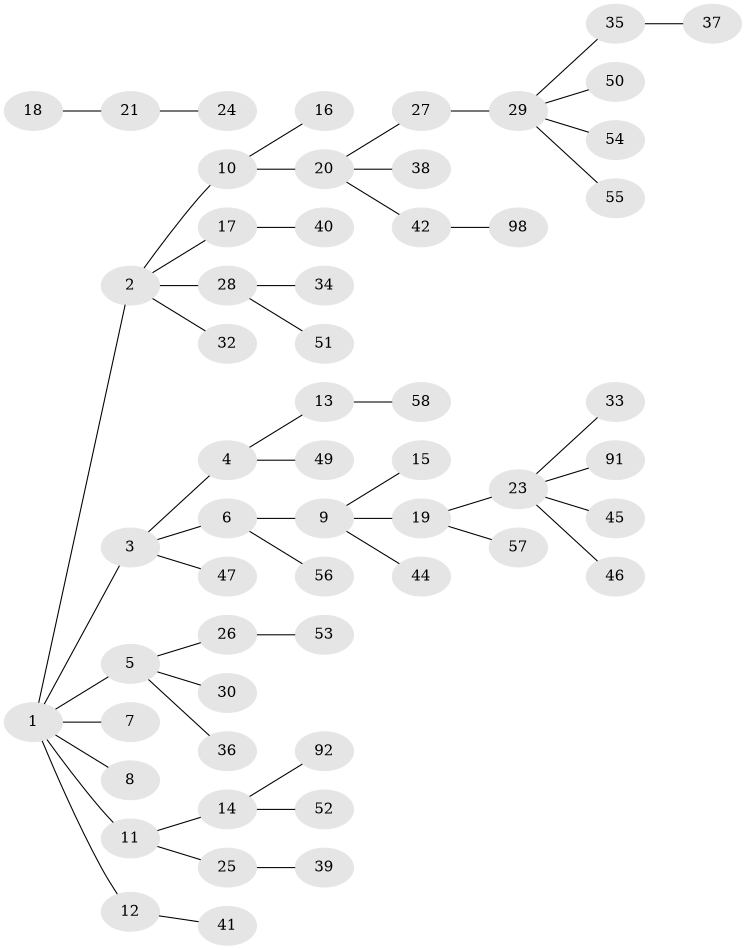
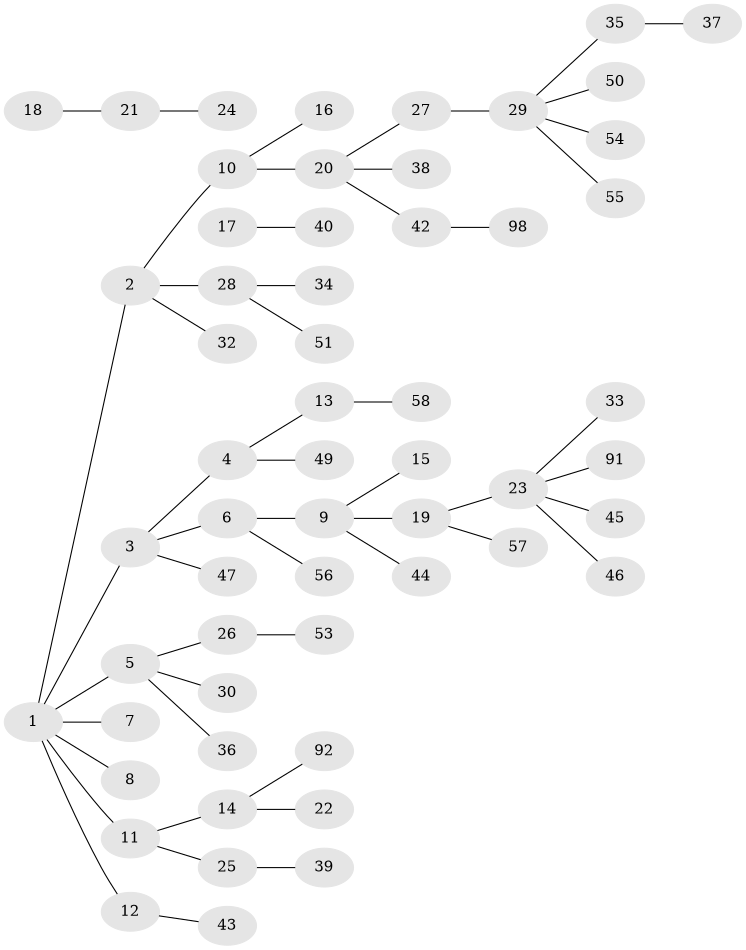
(179, 256) -> none
(324, 809) -> (324, 809)
(227, 926) -> (227, 926)
